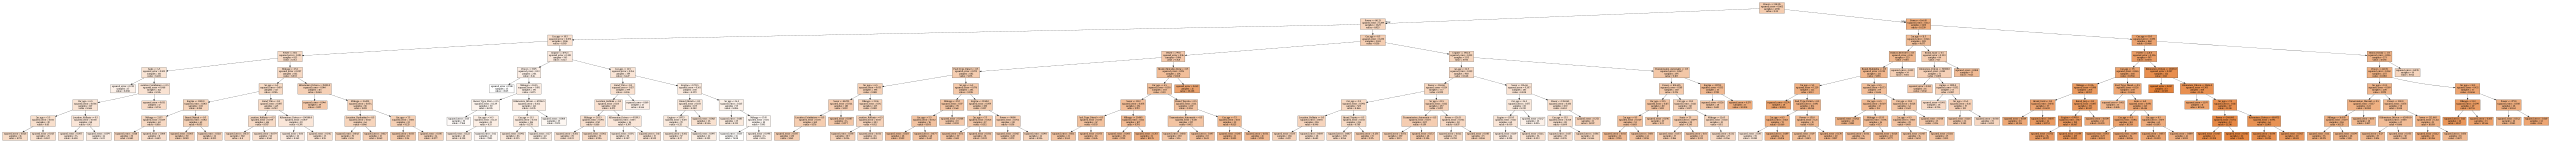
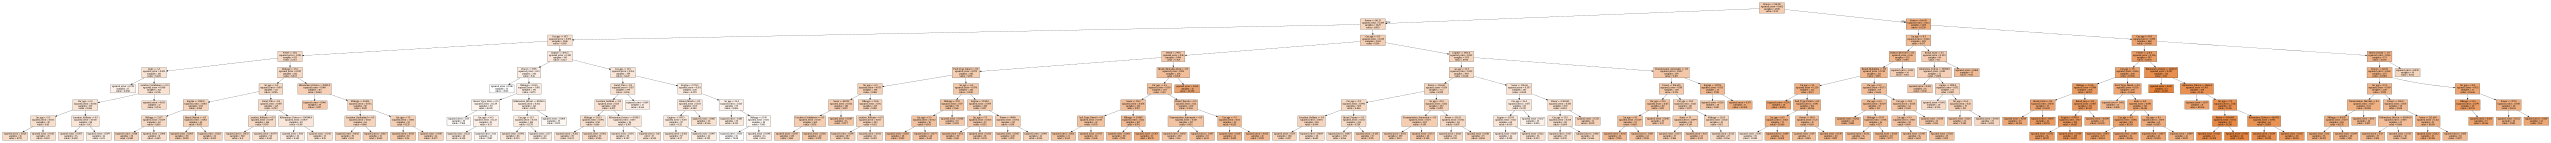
(2455, 121) -> none
(649, 136) -> (649, 136)
none -> (815, 136)
